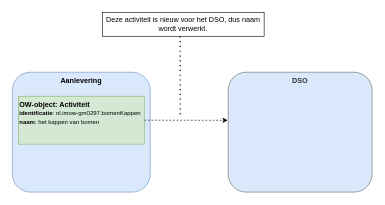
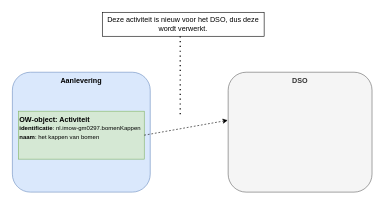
(183, 24) -> (183, 24)
(81, 120) -> (81, 135)
(300, 132) -> (300, 132)
